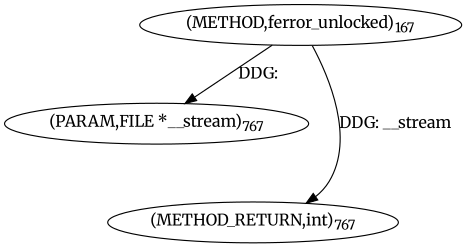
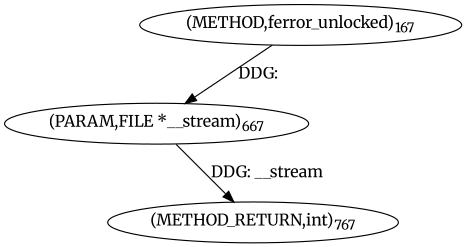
(253, 122) -> (253, 122)
(339, 122) -> (201, 169)
